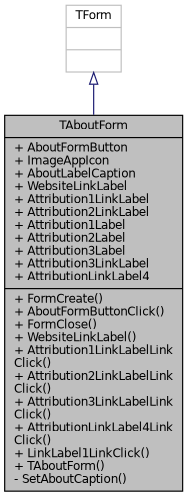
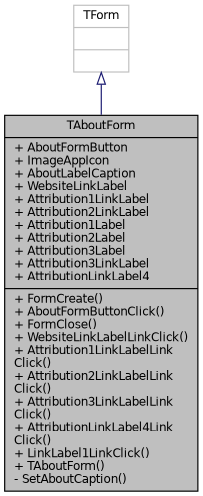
(76, 338) -> (101, 338)
